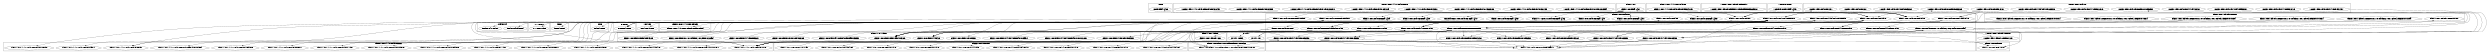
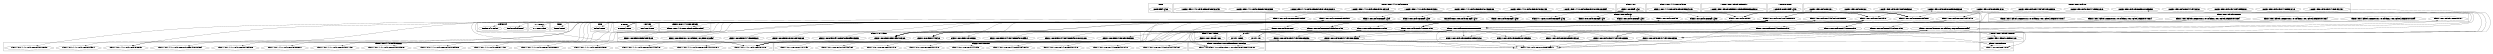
(1912, 19) -> (1914, 19)
